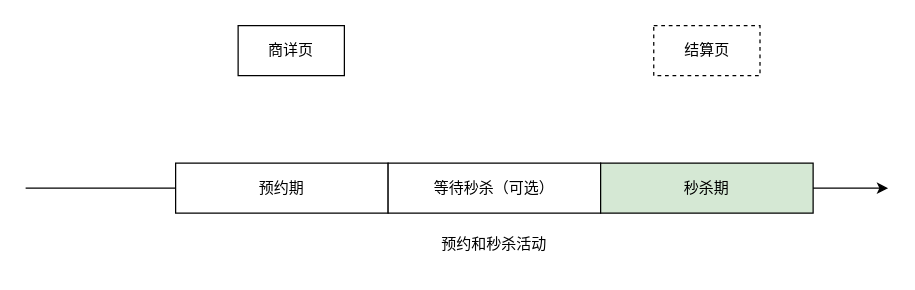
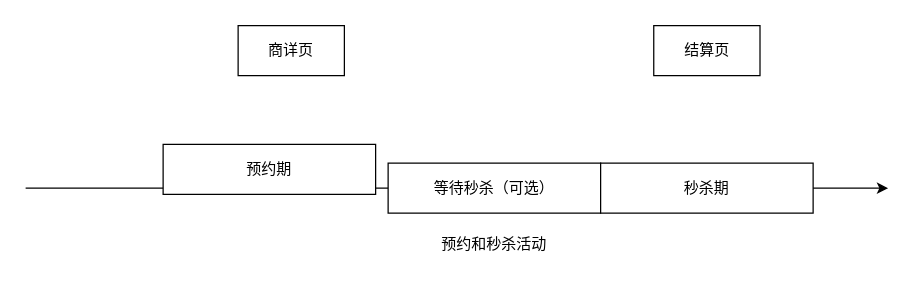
(707, 51) -> (707, 51)
(282, 188) -> (269, 169)
(707, 188) -> (707, 188)
